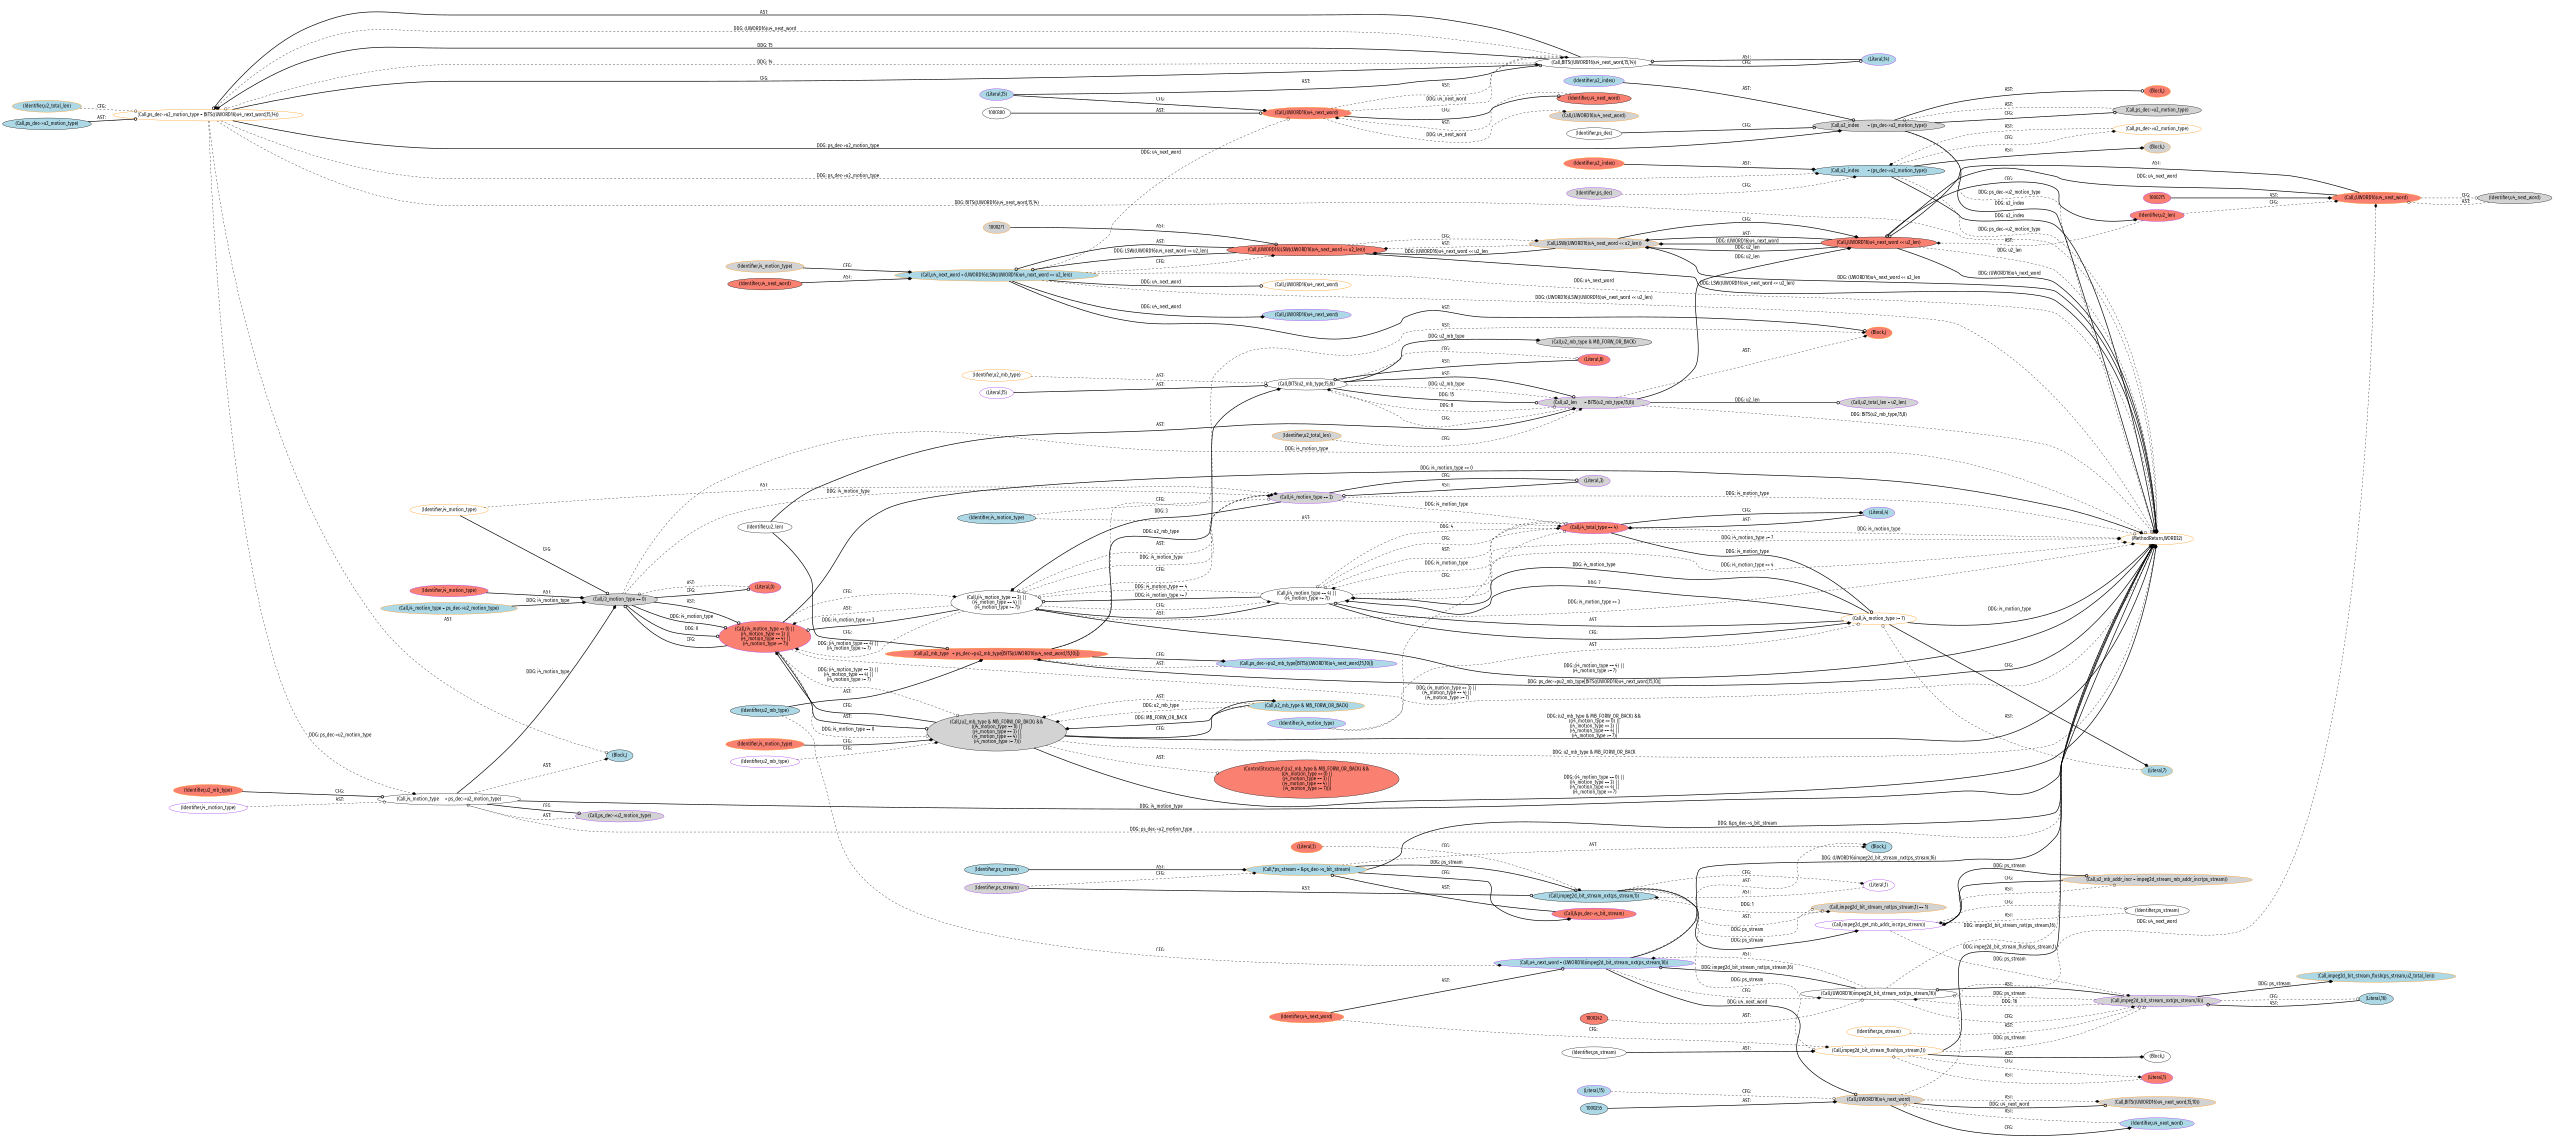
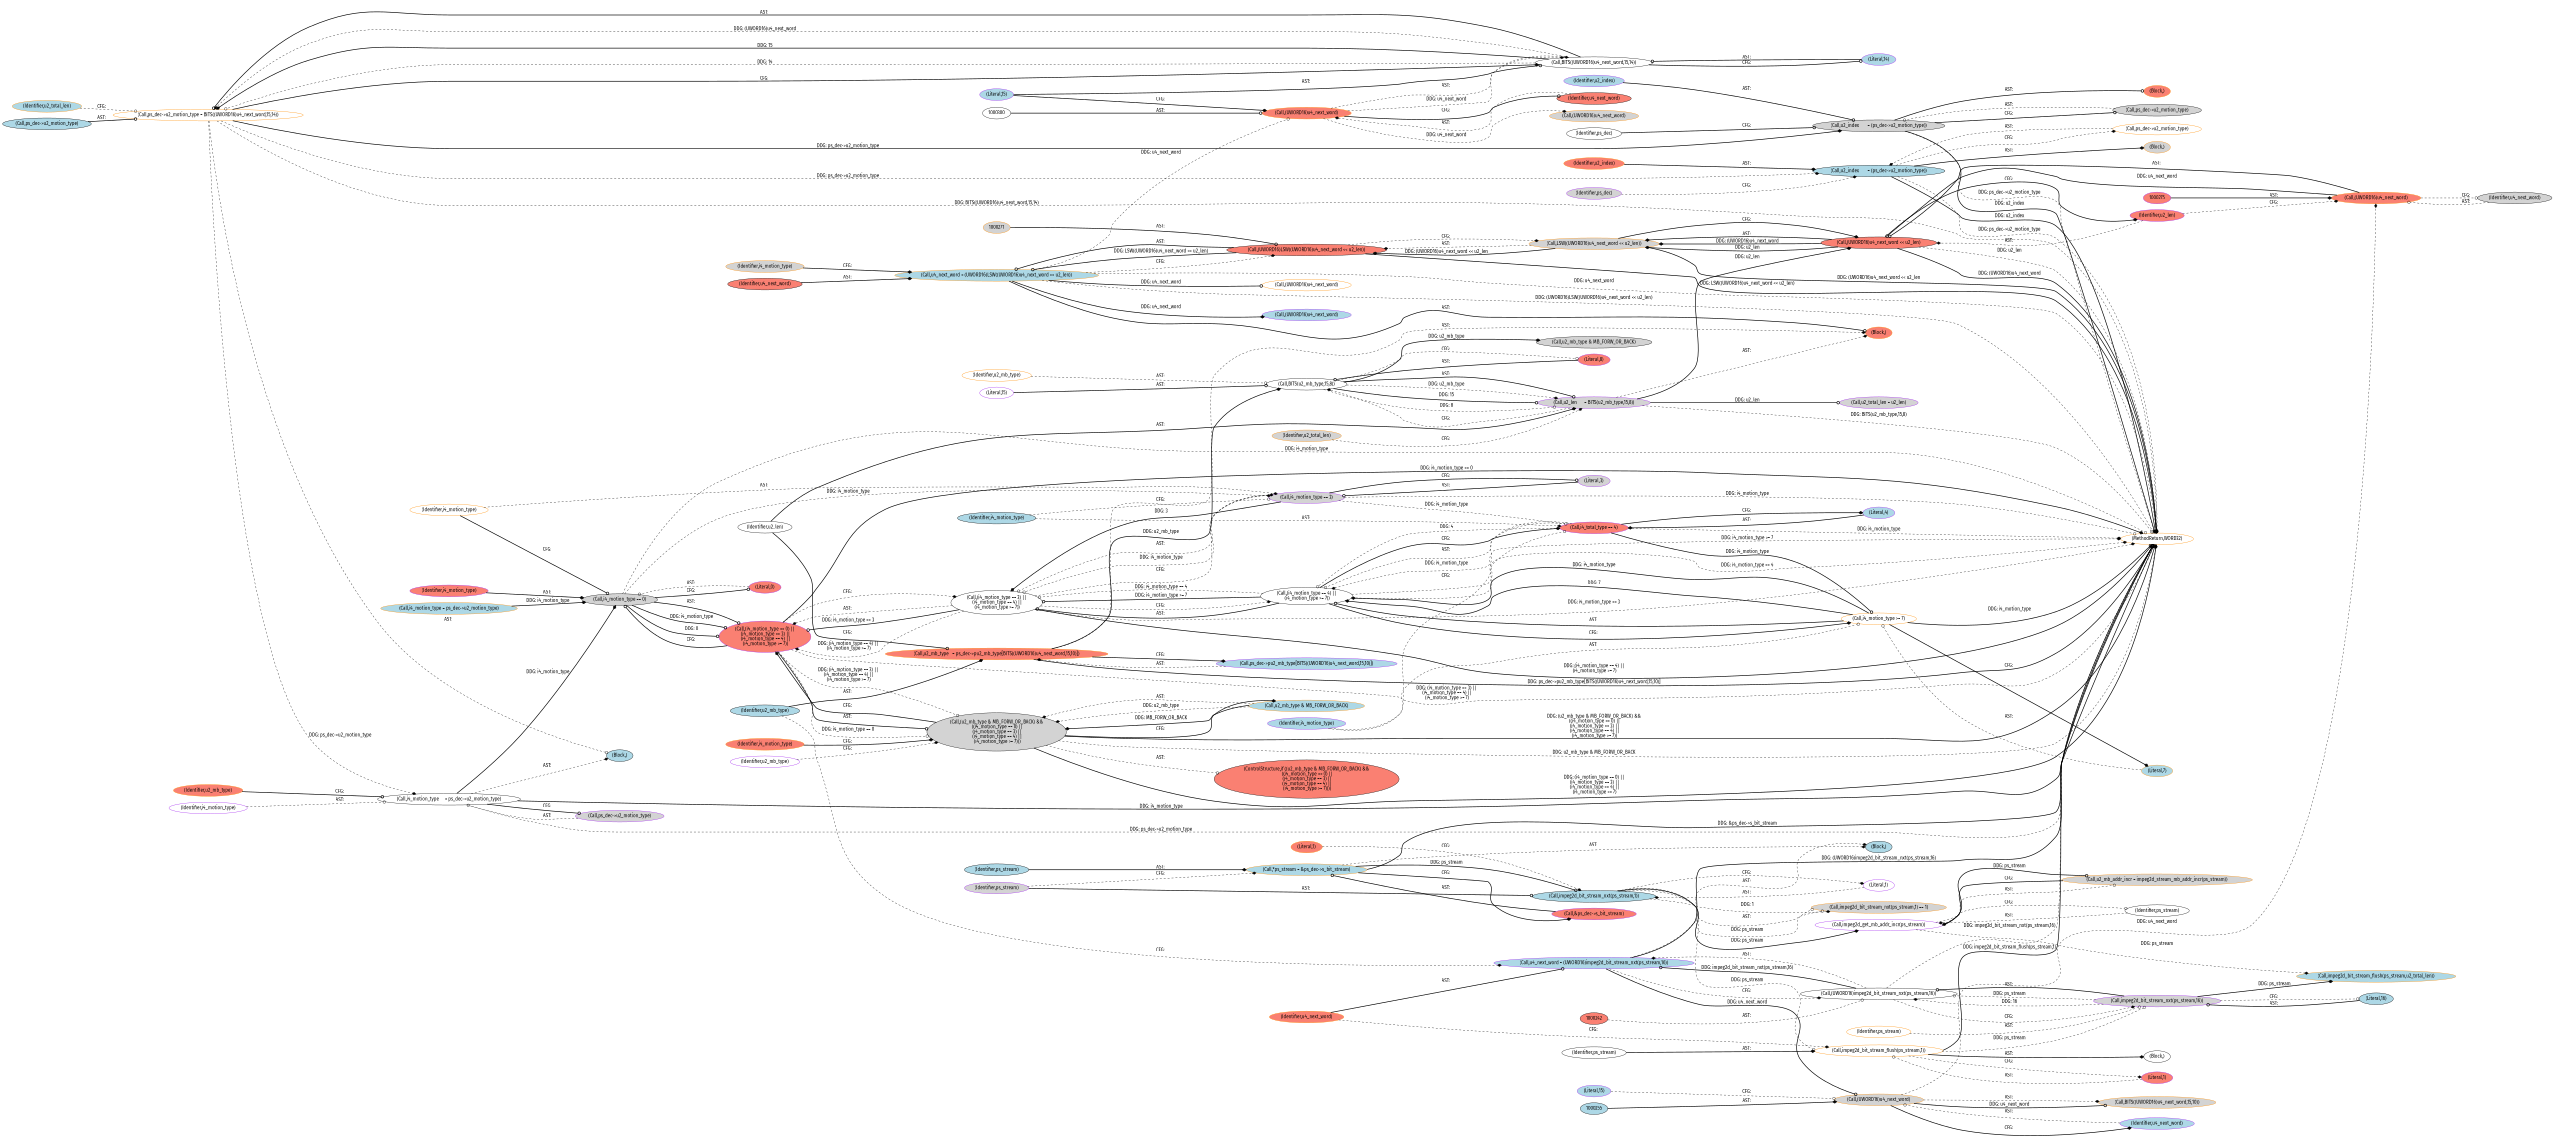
(1434, 544) -> (1434, 544)
(620, 600) -> (620, 600)
(2006, 971) -> (2110, 954)
